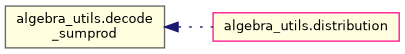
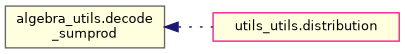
(306, 27) -> (306, 27)
